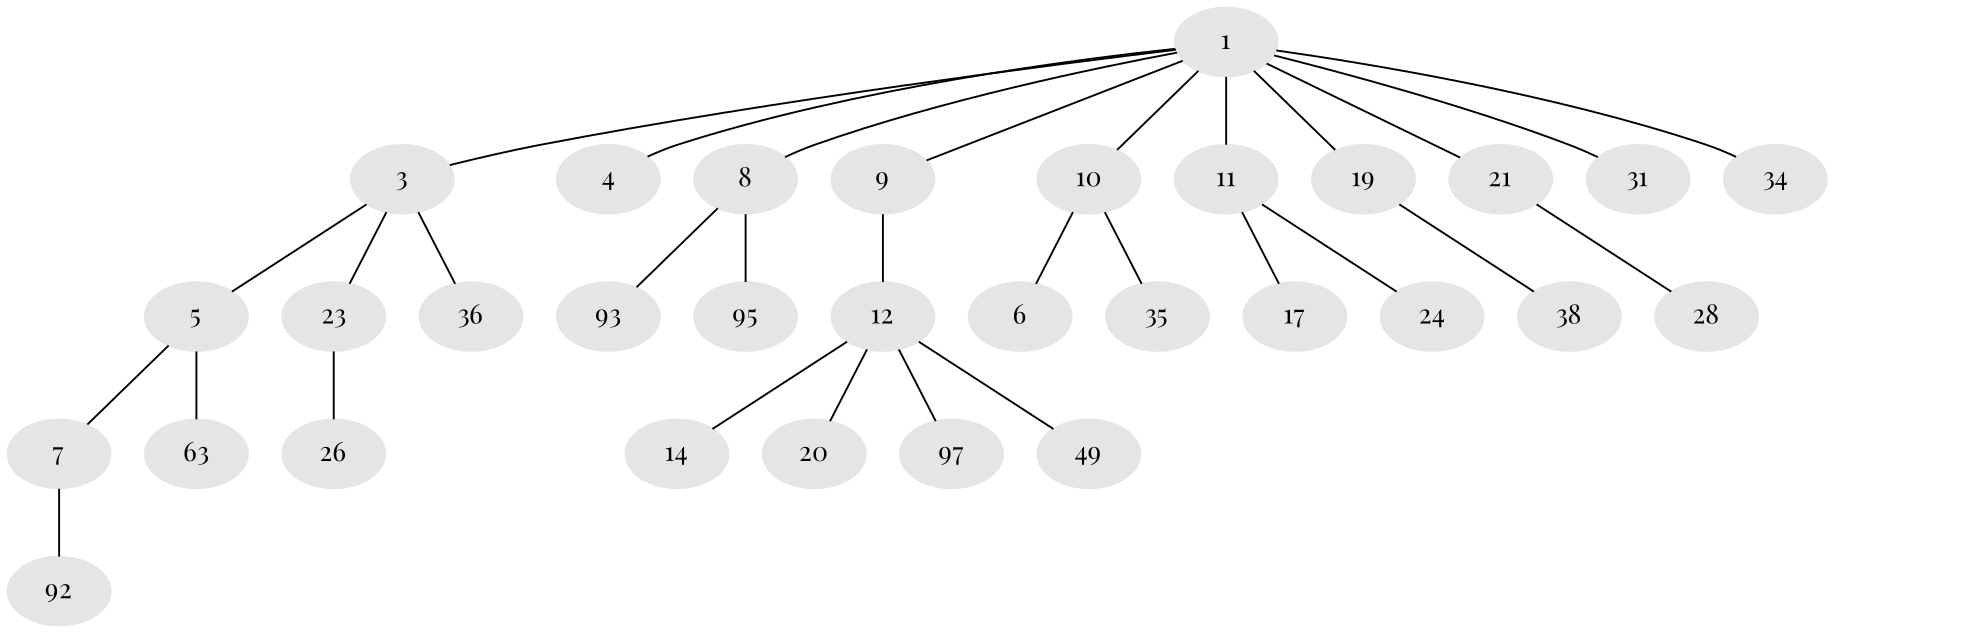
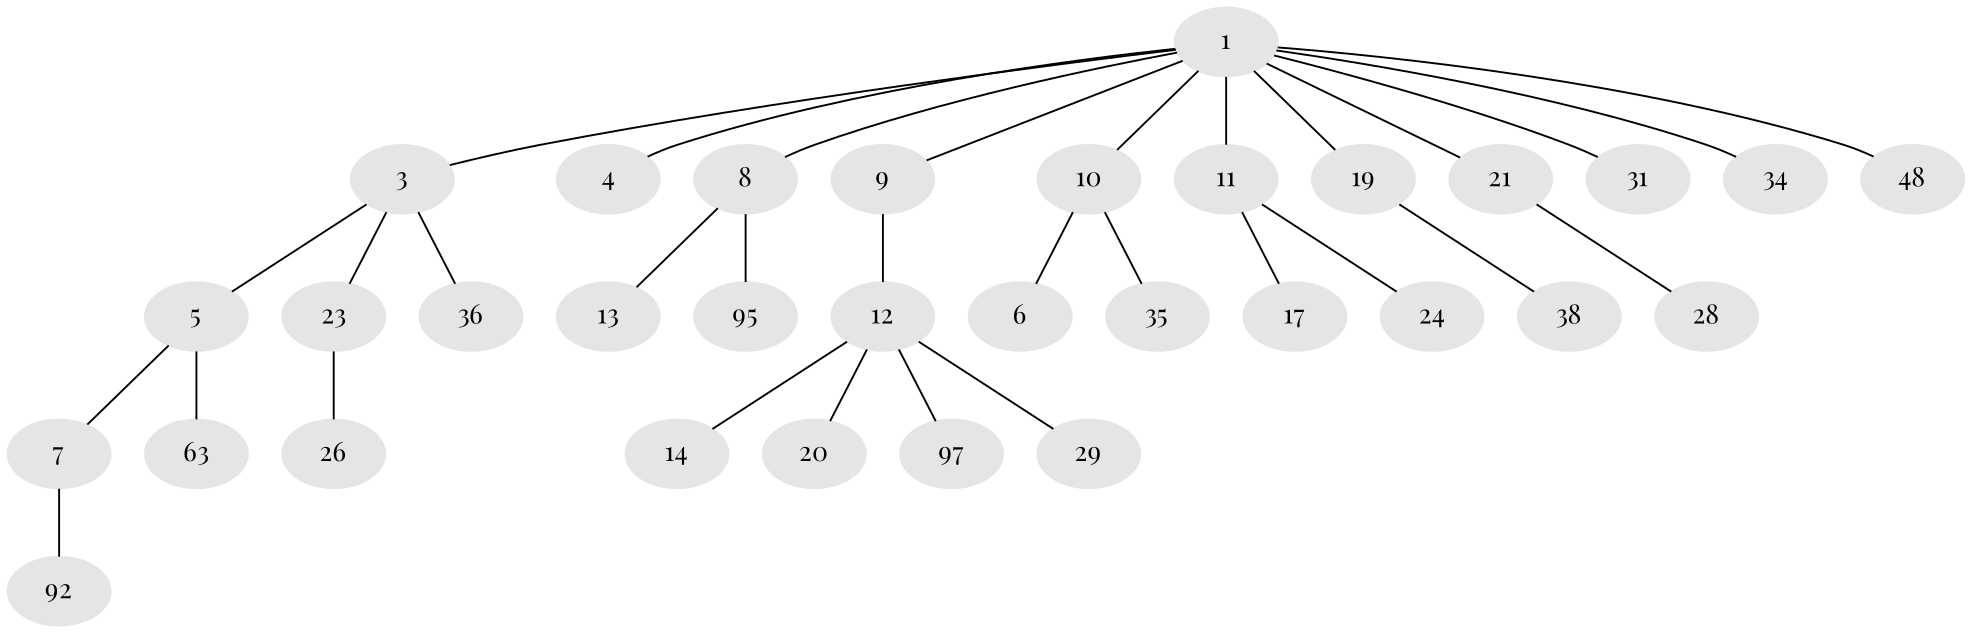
none -> (1913, 179)
(608, 317) -> (608, 317)
(1089, 454) -> (1089, 454)
